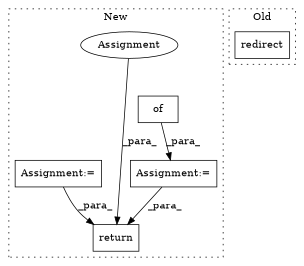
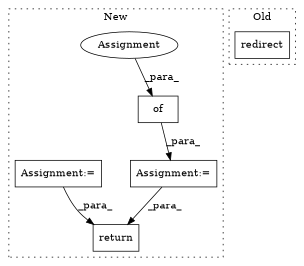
(123, 138) -> (142, 74)
